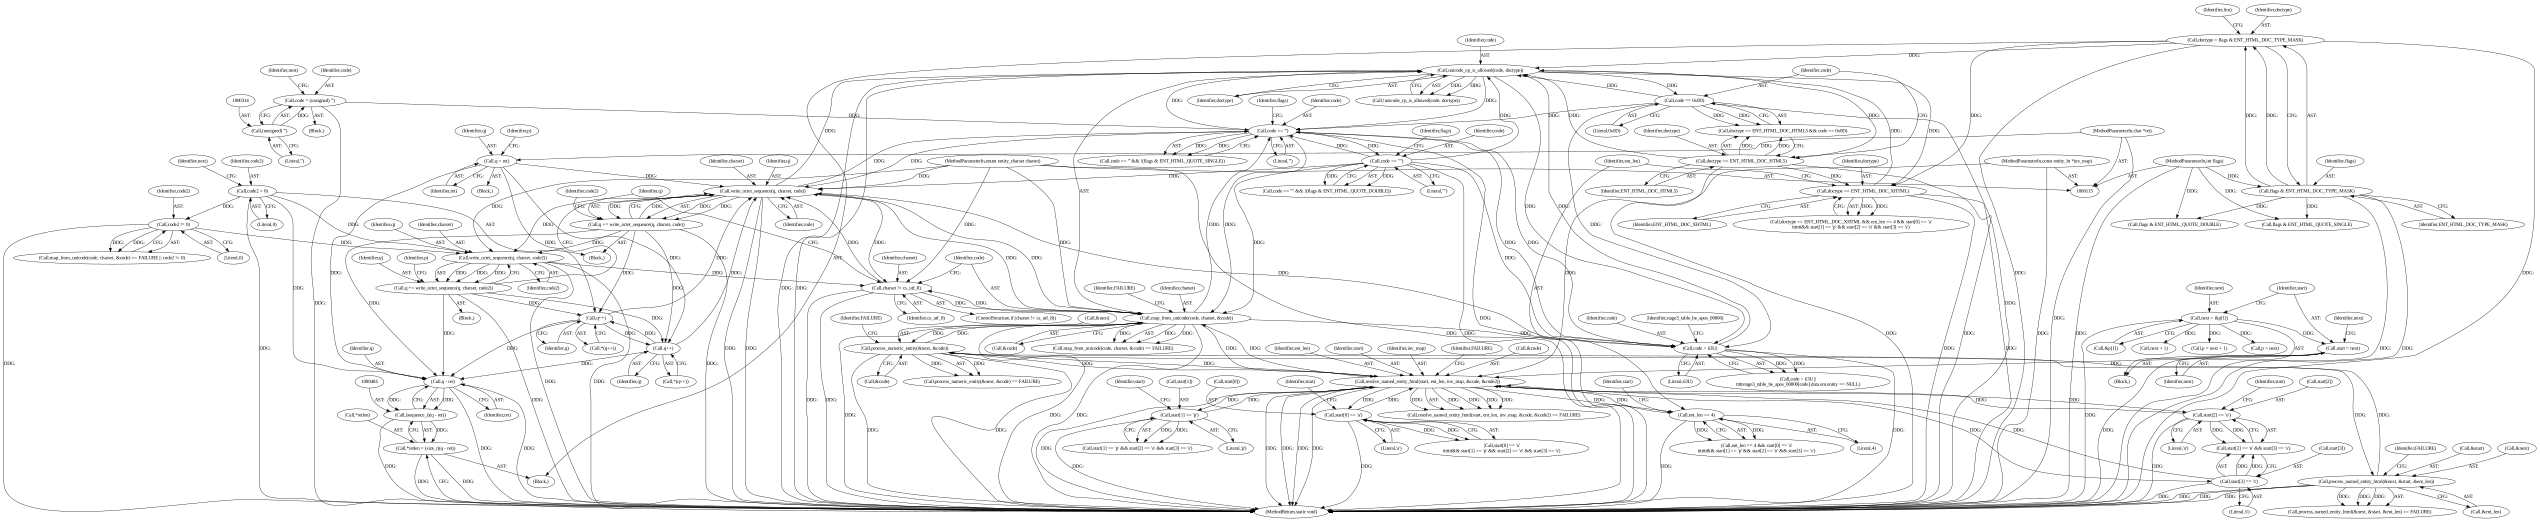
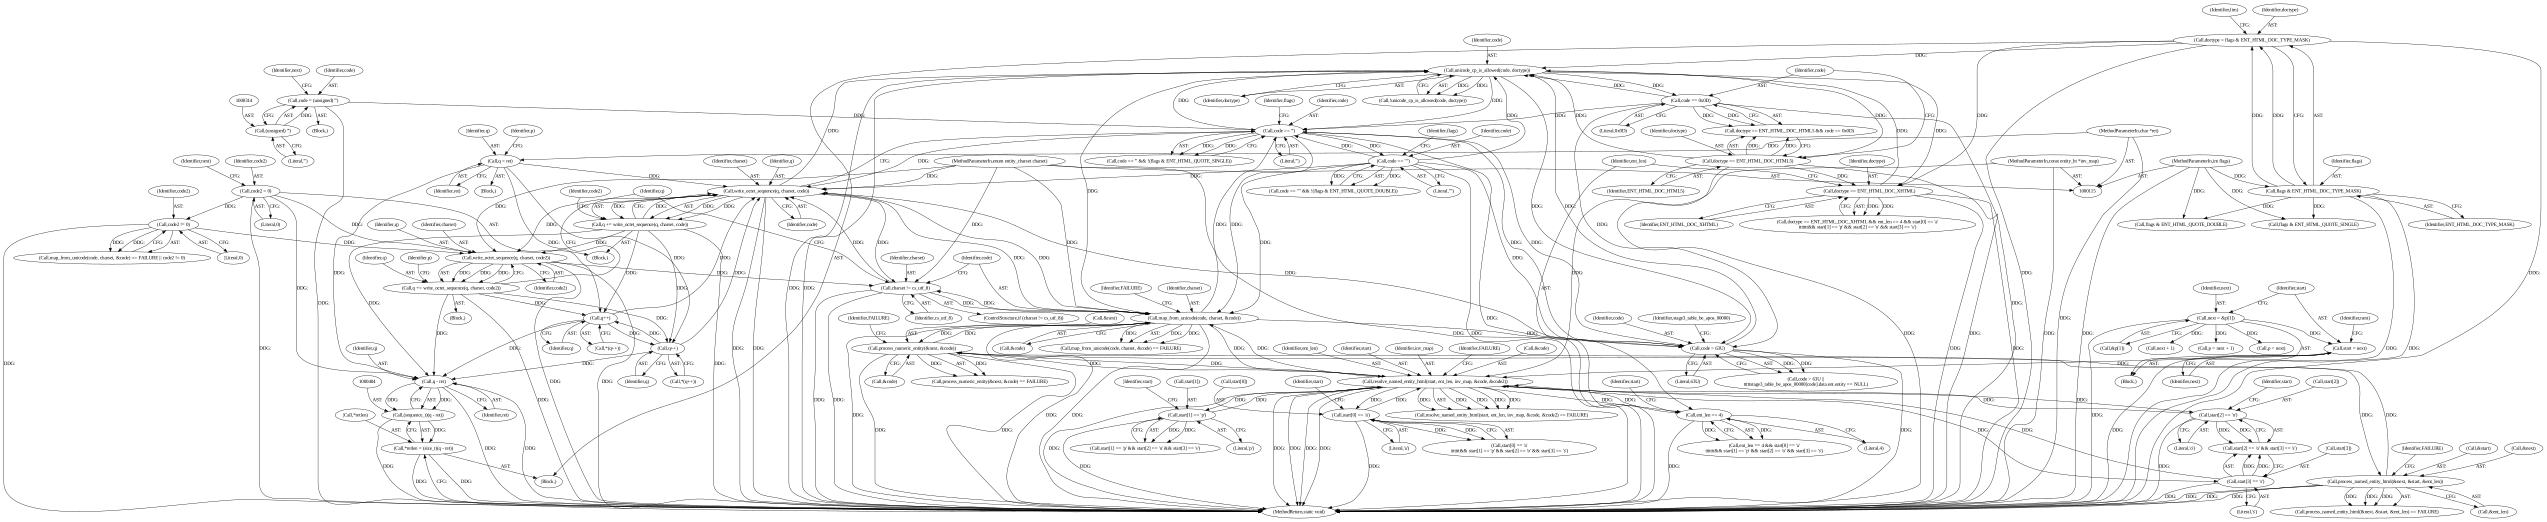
(880, 161) -> (885, 161)
(1085, 191) -> (1094, 191)
